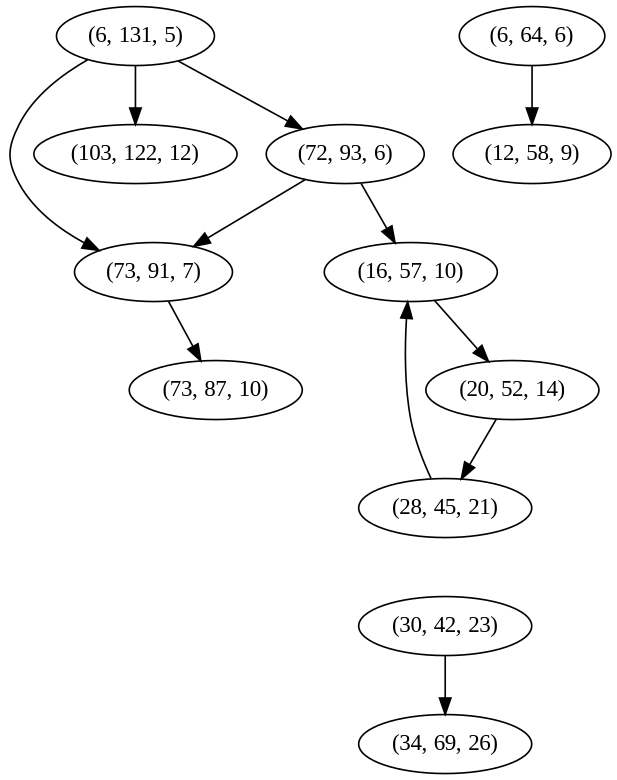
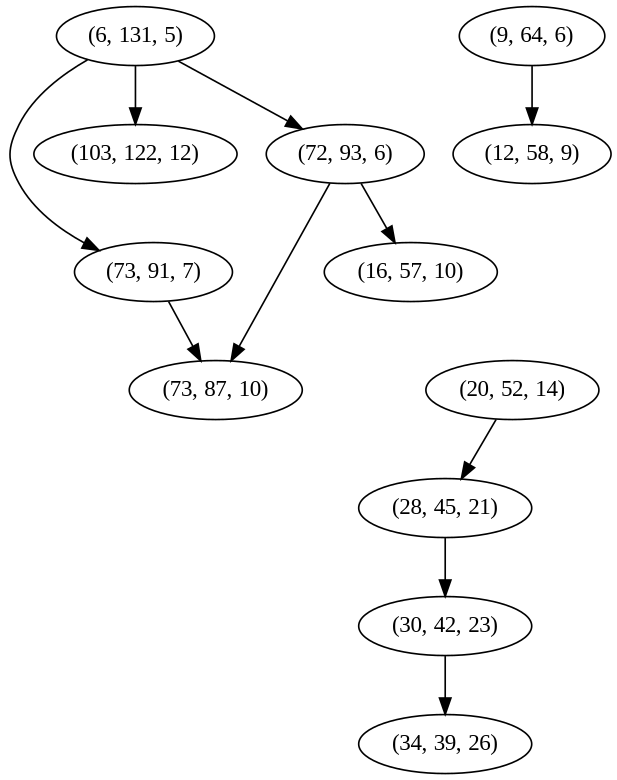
(532, 36) -> (532, 36)
(256, 209) -> (285, 265)
(456, 325) -> none
(408, 400) -> (445, 559)
(445, 744) -> (445, 744)
